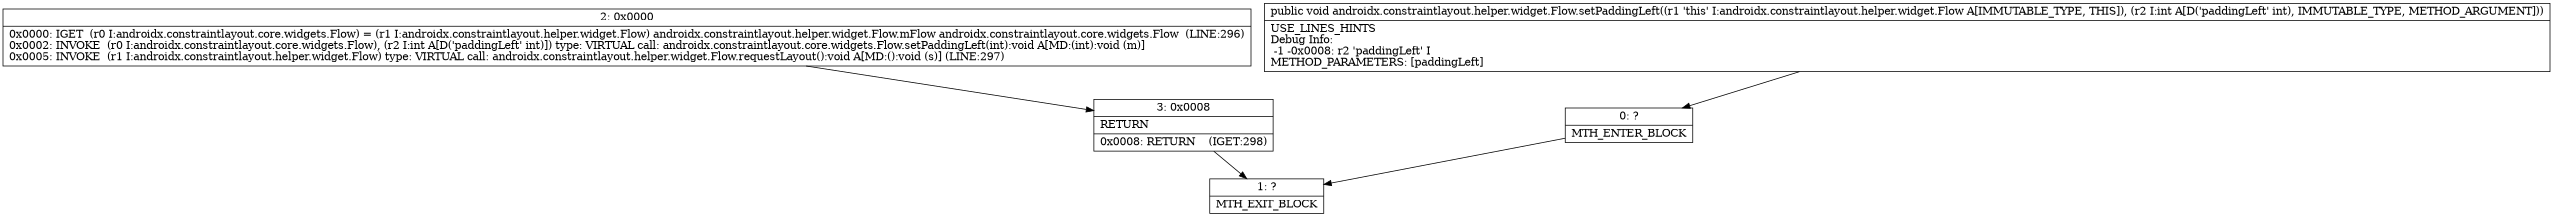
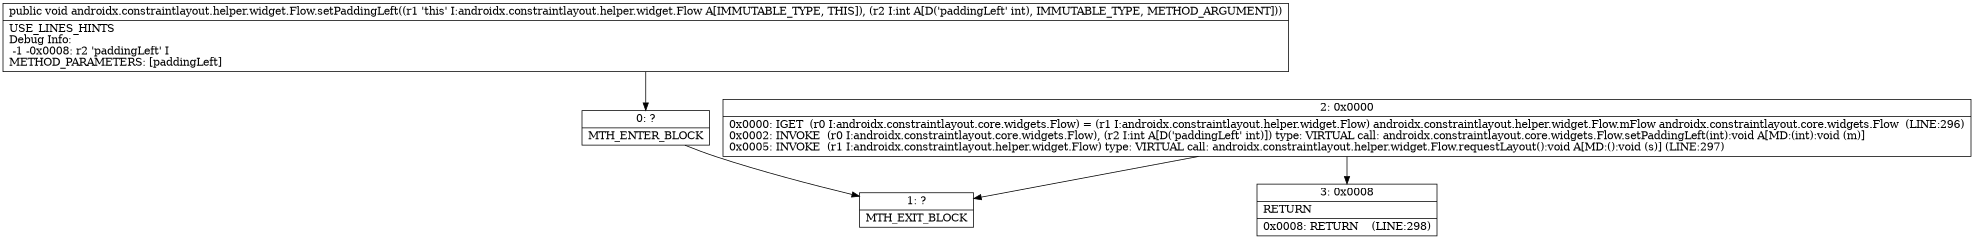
(1184, 142) -> (1347, 227)
(1227, 163) -> (1090, 177)
